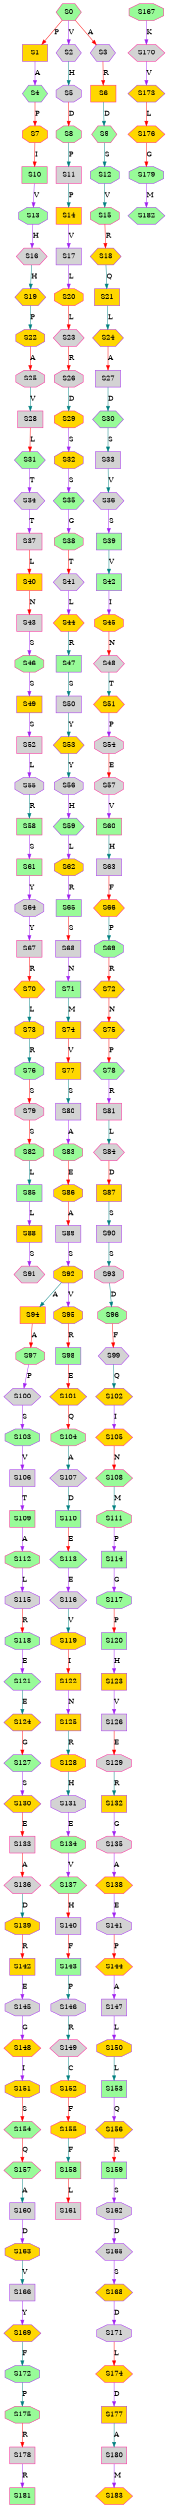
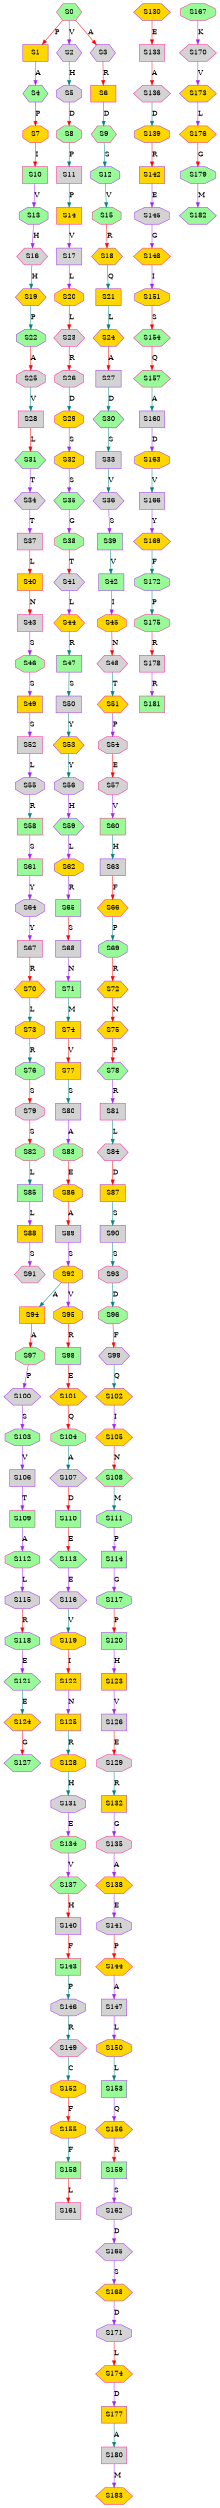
(146, 112) -> (198, 112)
(30, 338) -> (31, 338)
(68, 1496) -> (68, 1496)
(114, 1519) -> (114, 1519)
(22, 1781) -> none
(68, 1967) -> (68, 1967)
